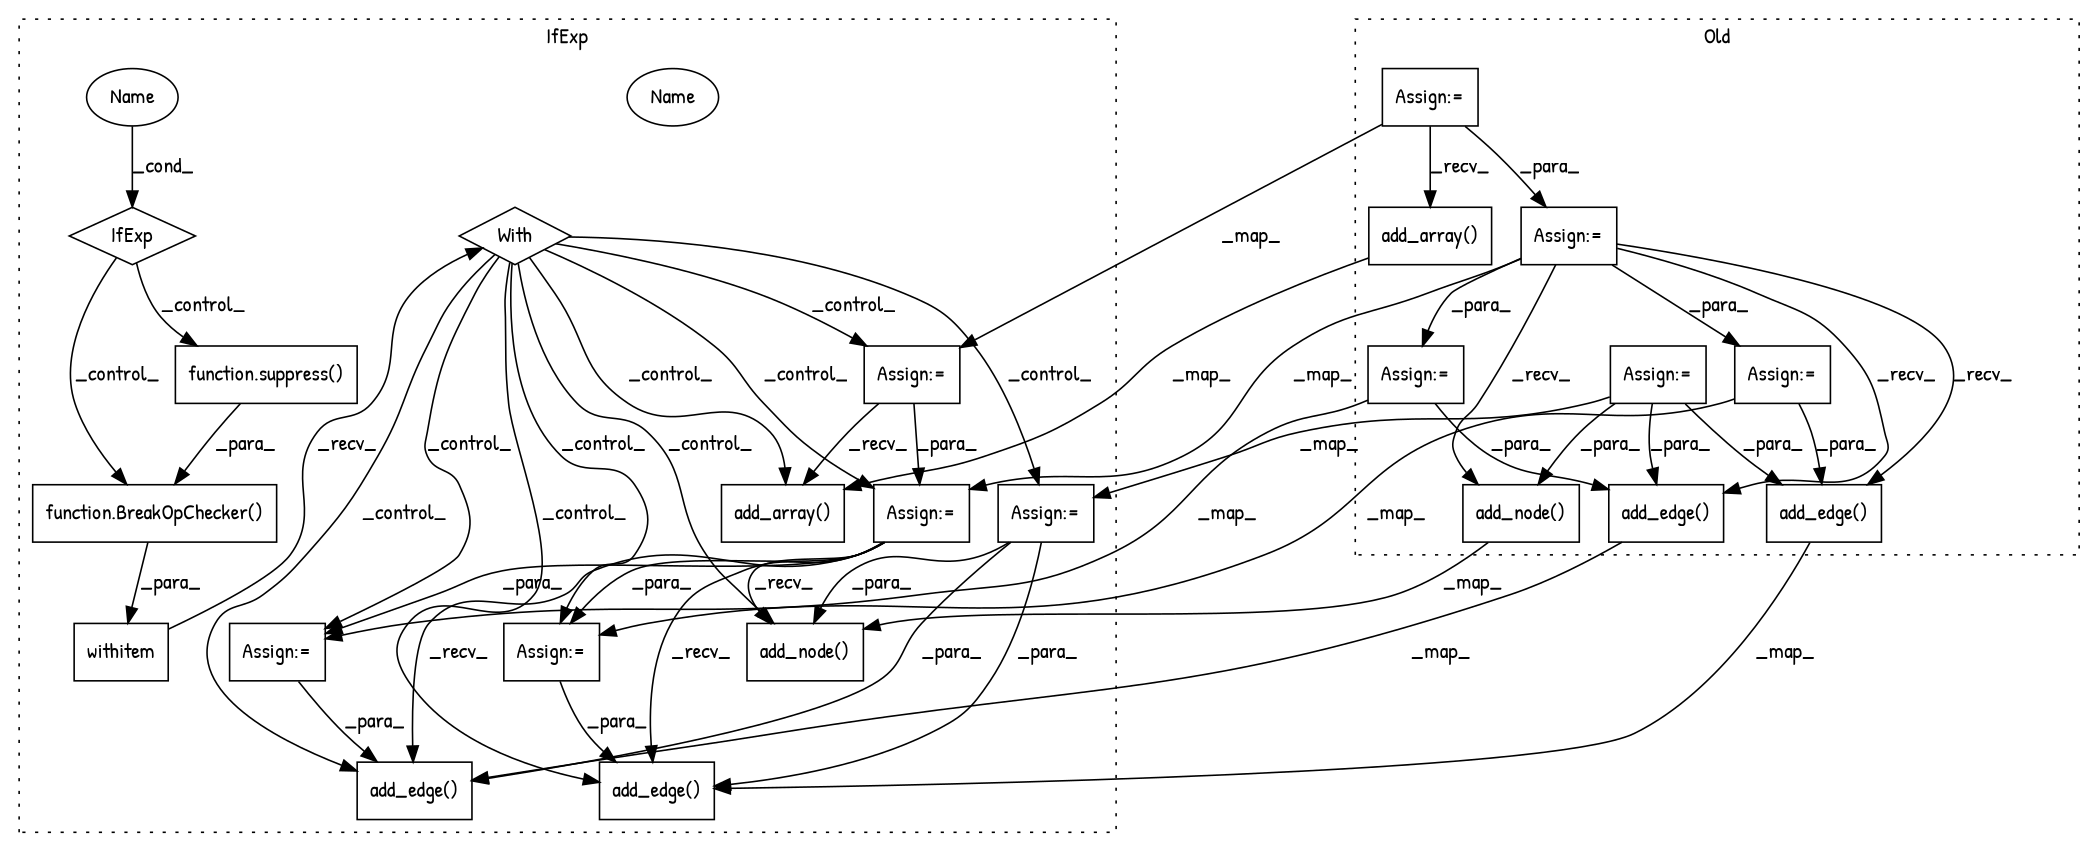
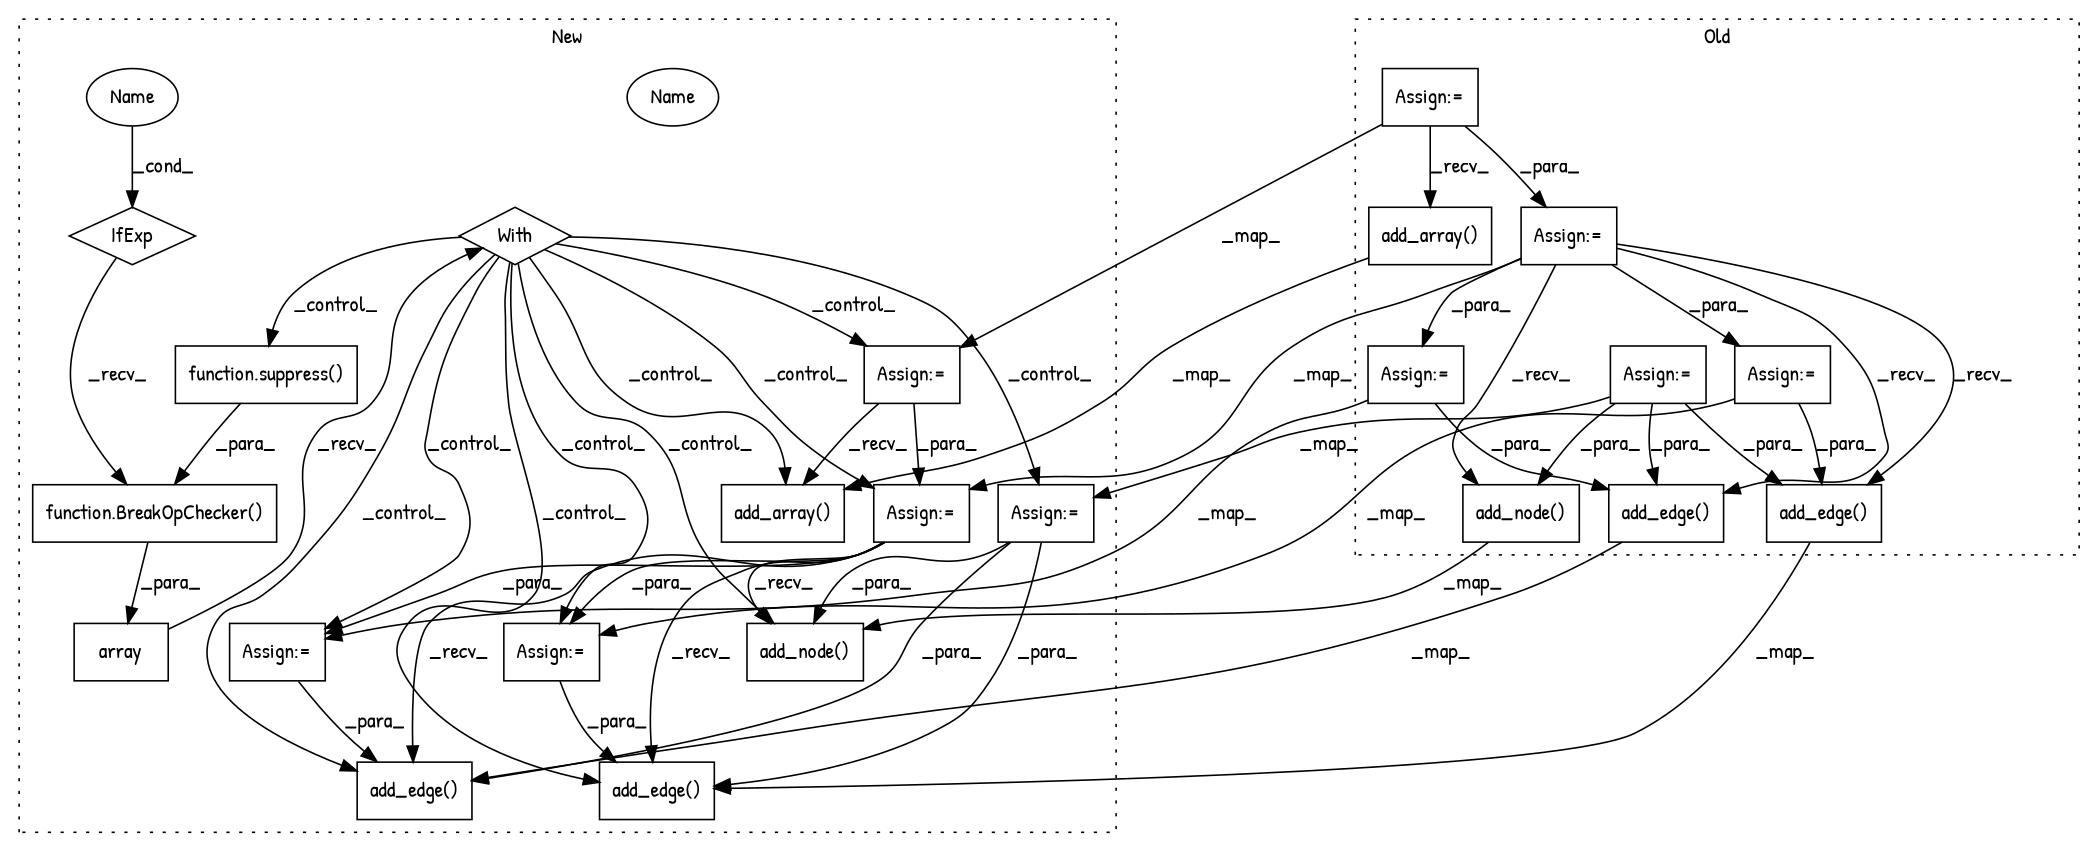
(568, 37) -> (568, 37)
(152, 305) -> (352, 258)
(118, 375) -> (118, 375)
(121, 652) -> (121, 652)
